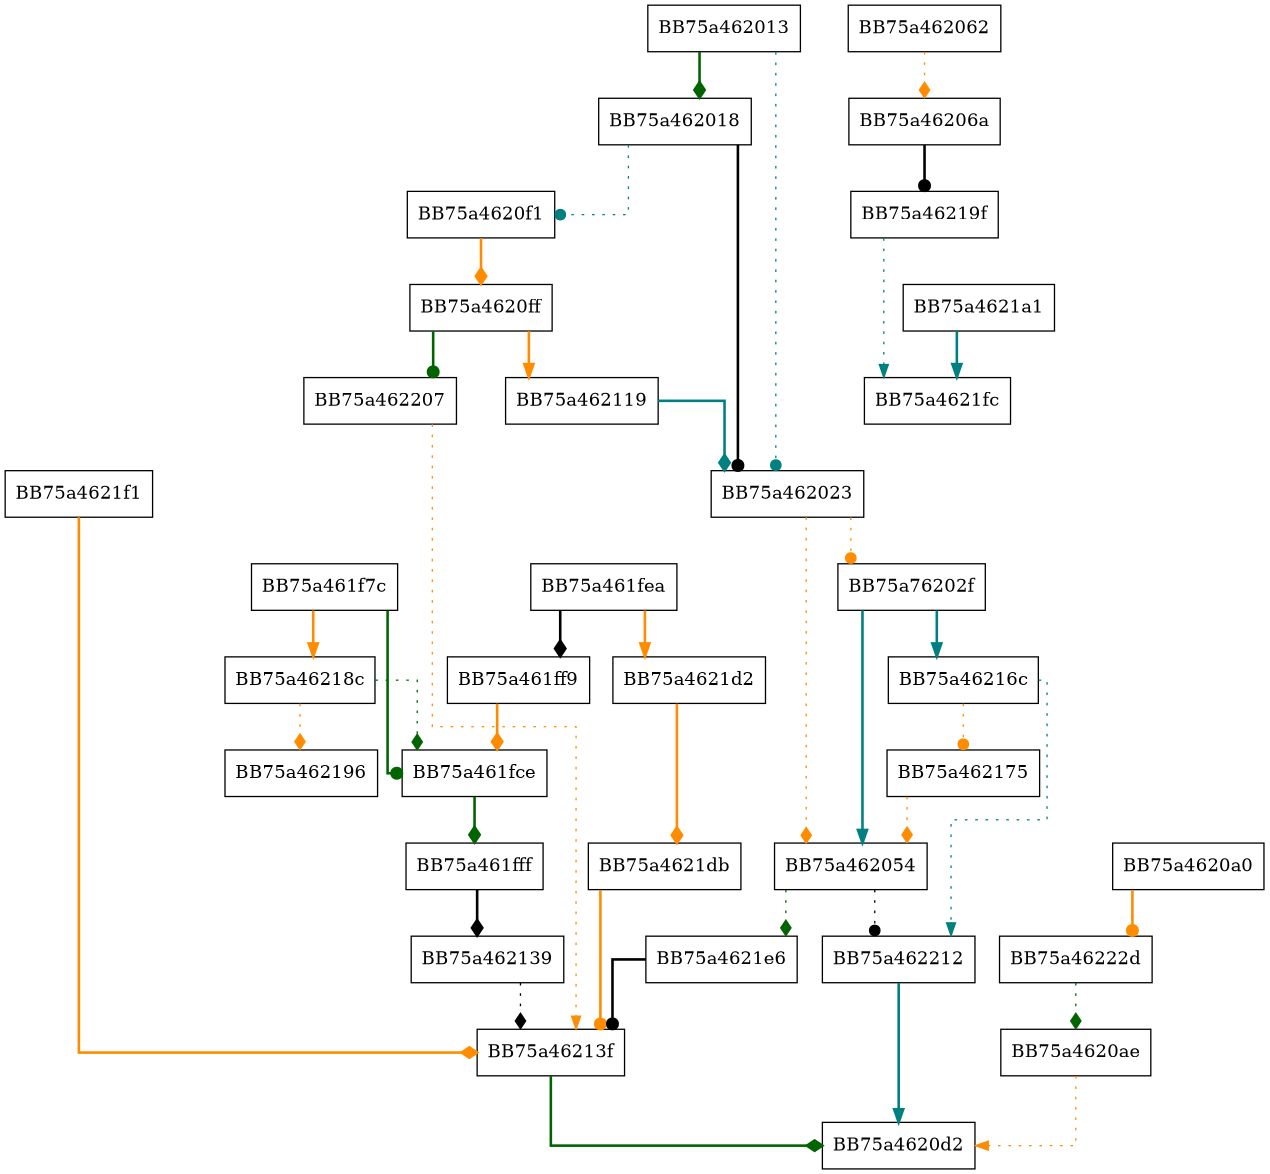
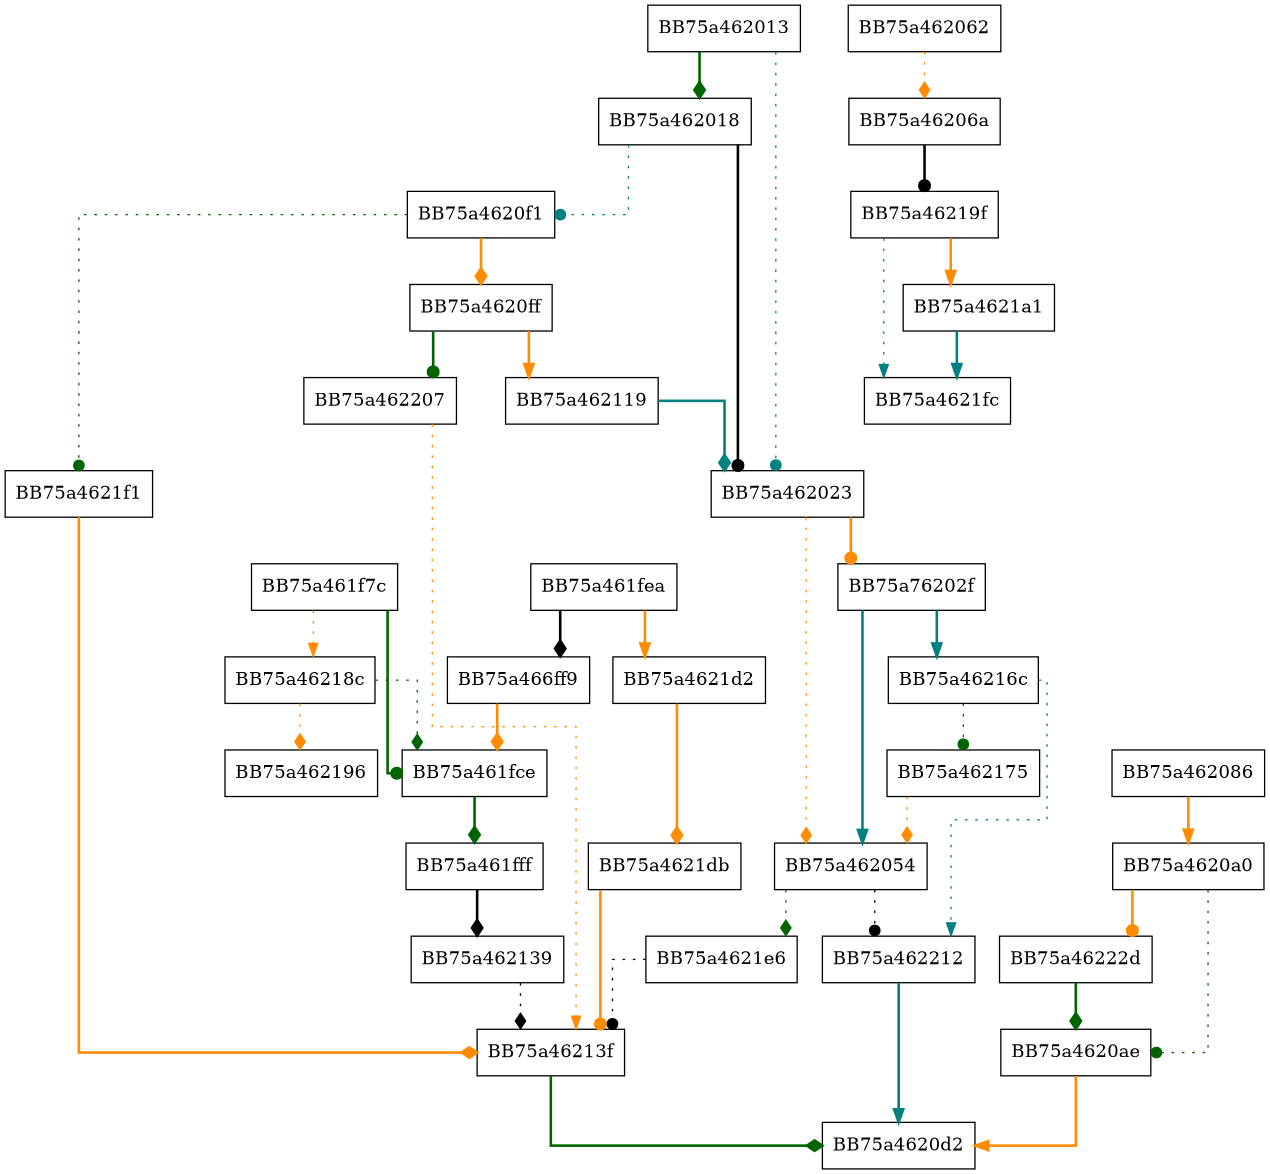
none -> (120, 215)
none -> (951, 255)
(851, 535) -> (851, 535)
(313, 627) -> (313, 627)
(519, 680) -> (519, 680)
(963, 721) -> (963, 721)
none -> (1188, 773)
(612, 972) -> (612, 972)
none -> (1208, 994)
(1076, 998) -> (1076, 998)
(1067, 1146) -> (1067, 1146)
